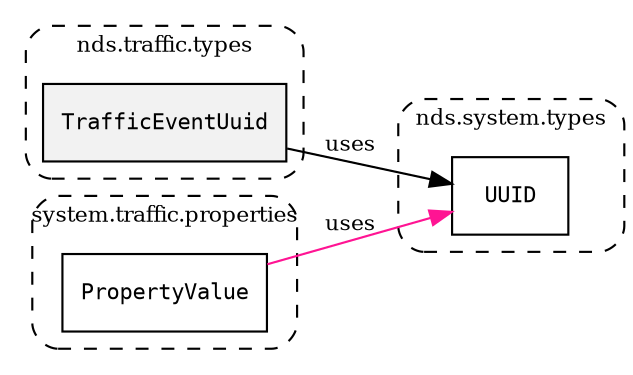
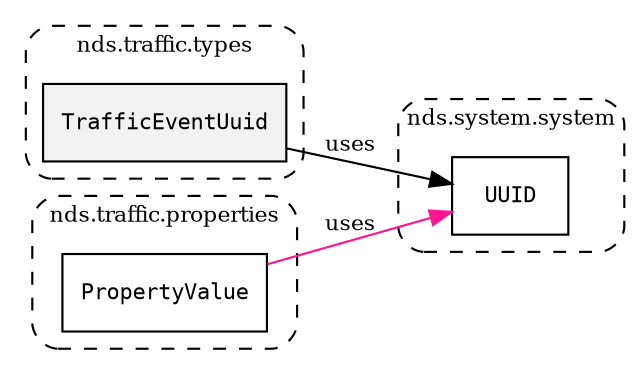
(511, 119) -> (511, 119)
(165, 216) -> (165, 216)
